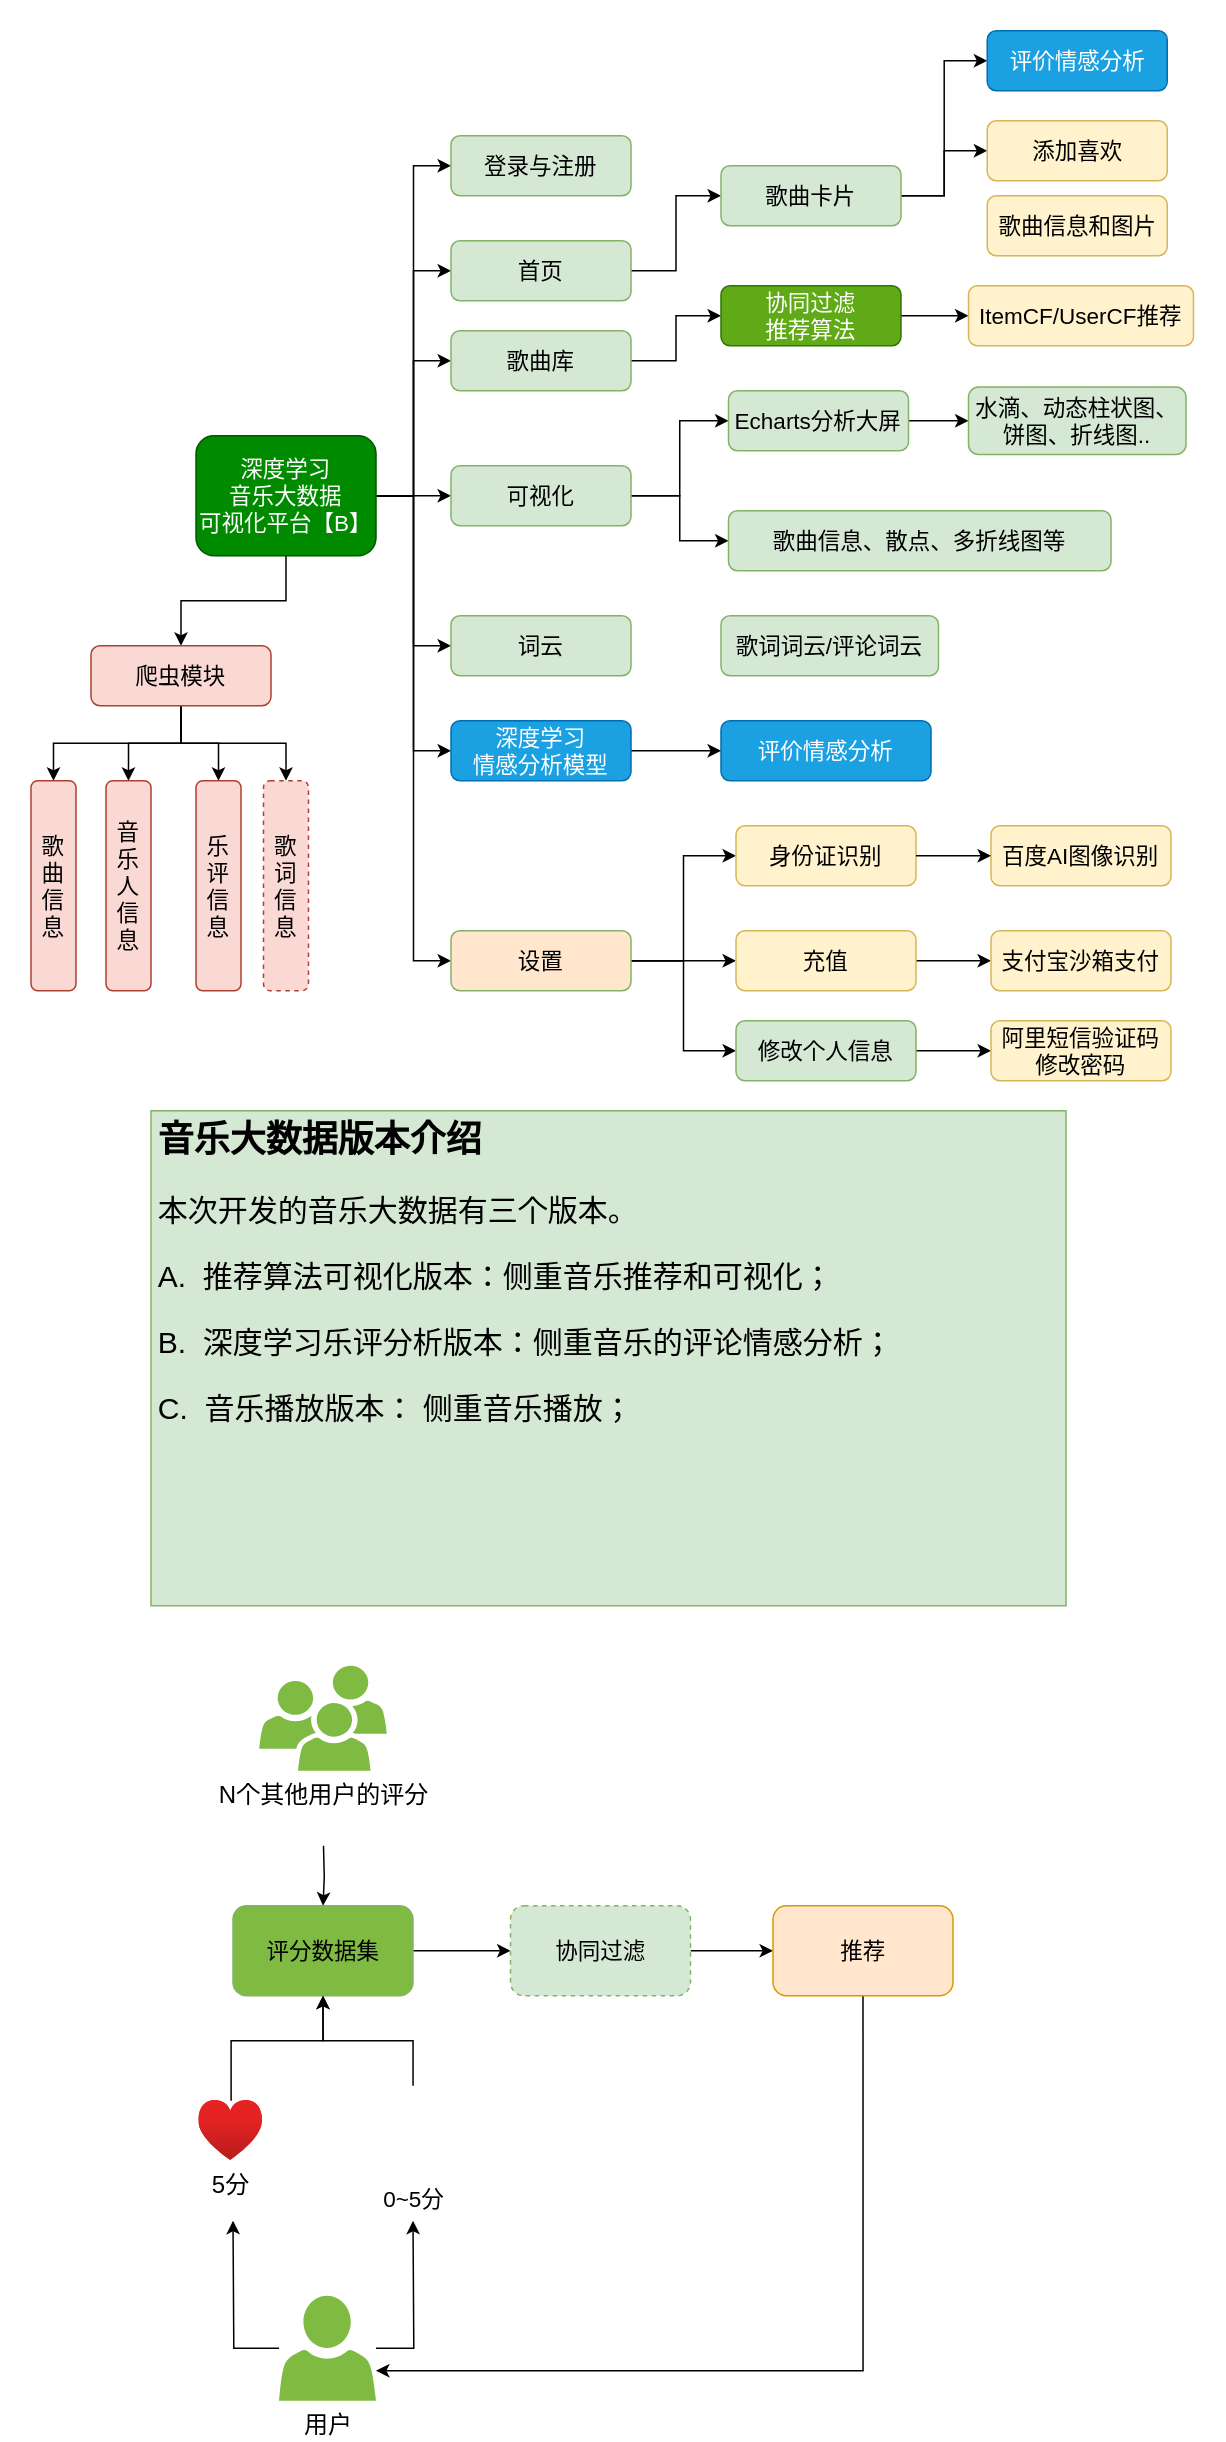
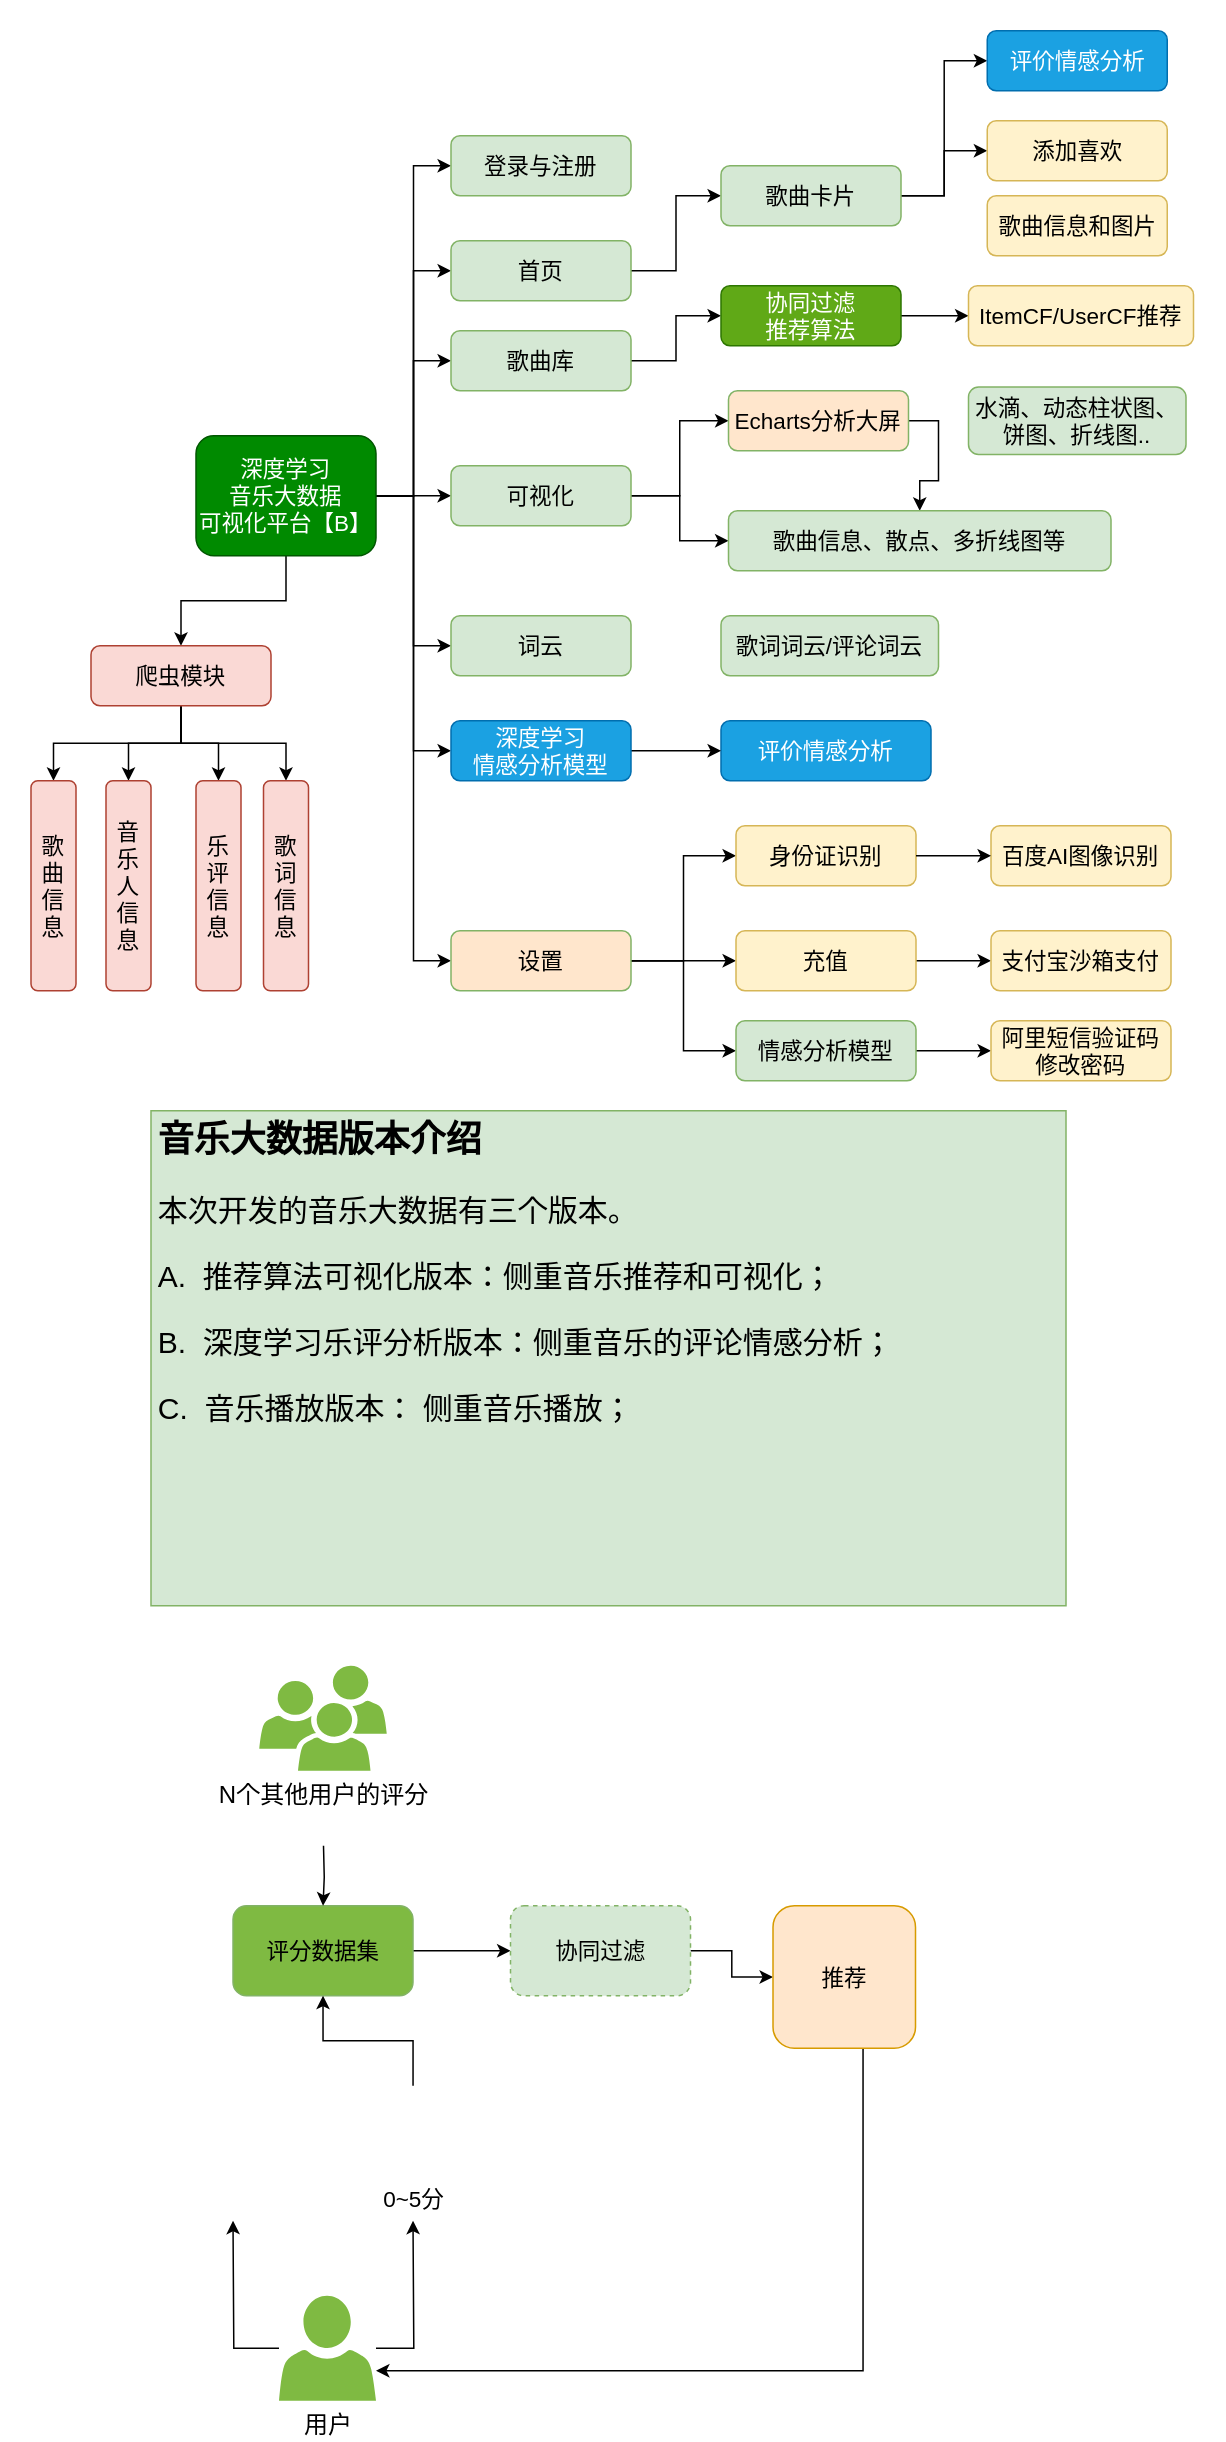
(818, 421) -> (818, 421)
(948, 421) -> (938, 469)
(286, 886) -> (286, 886)
(826, 1051) -> (826, 1051)
(863, 1951) -> (844, 1977)
(245, 2041) -> none
(231, 2131) -> none
